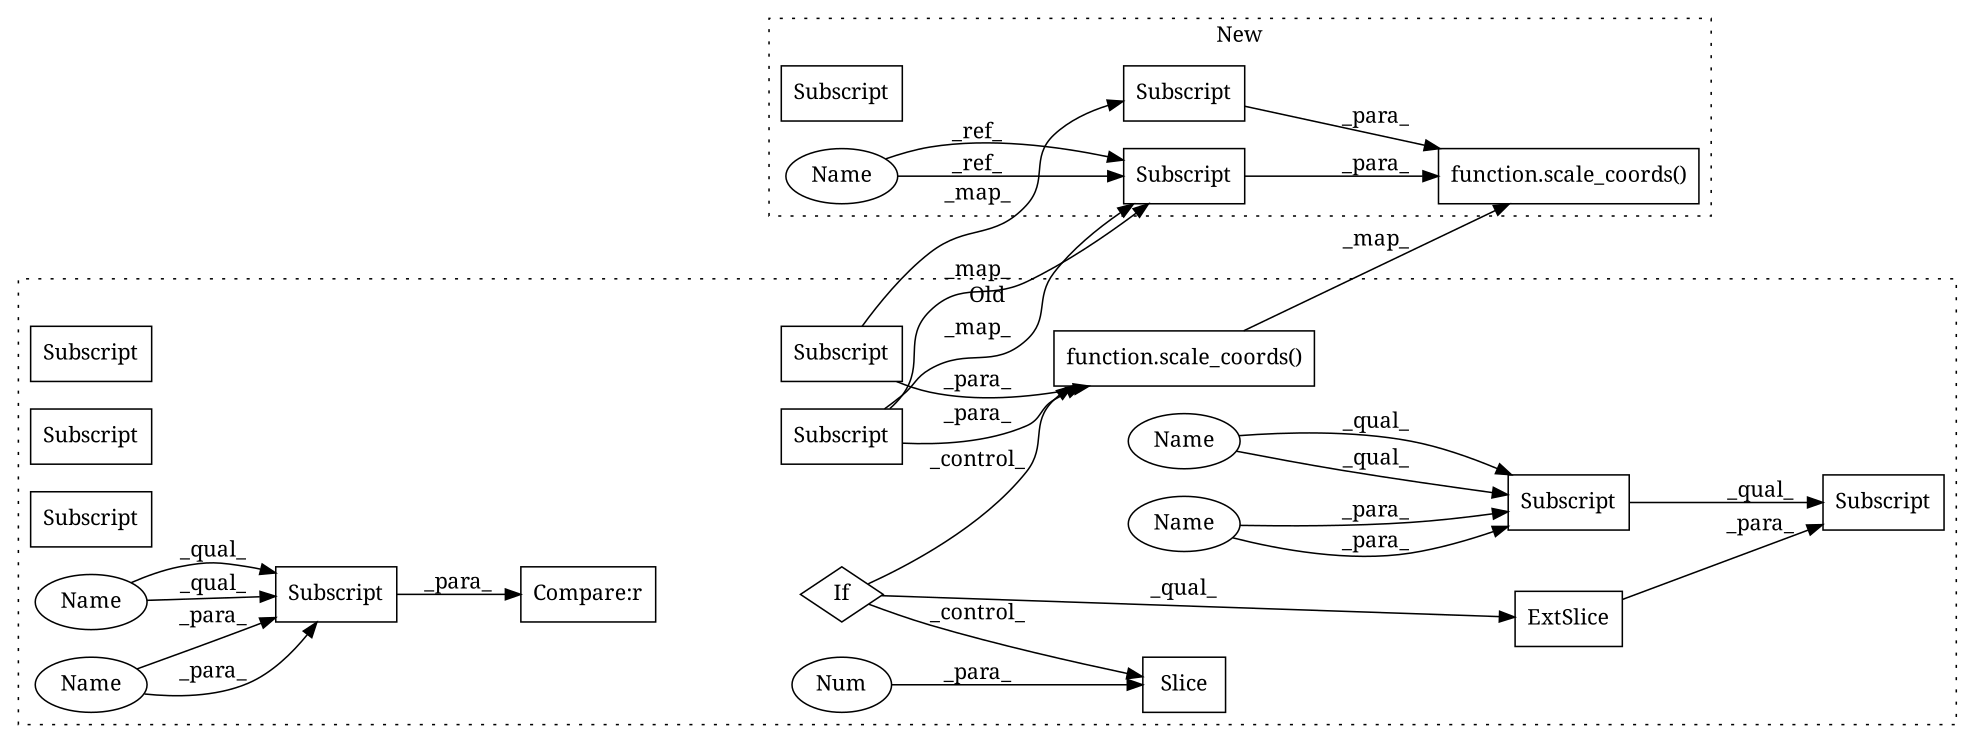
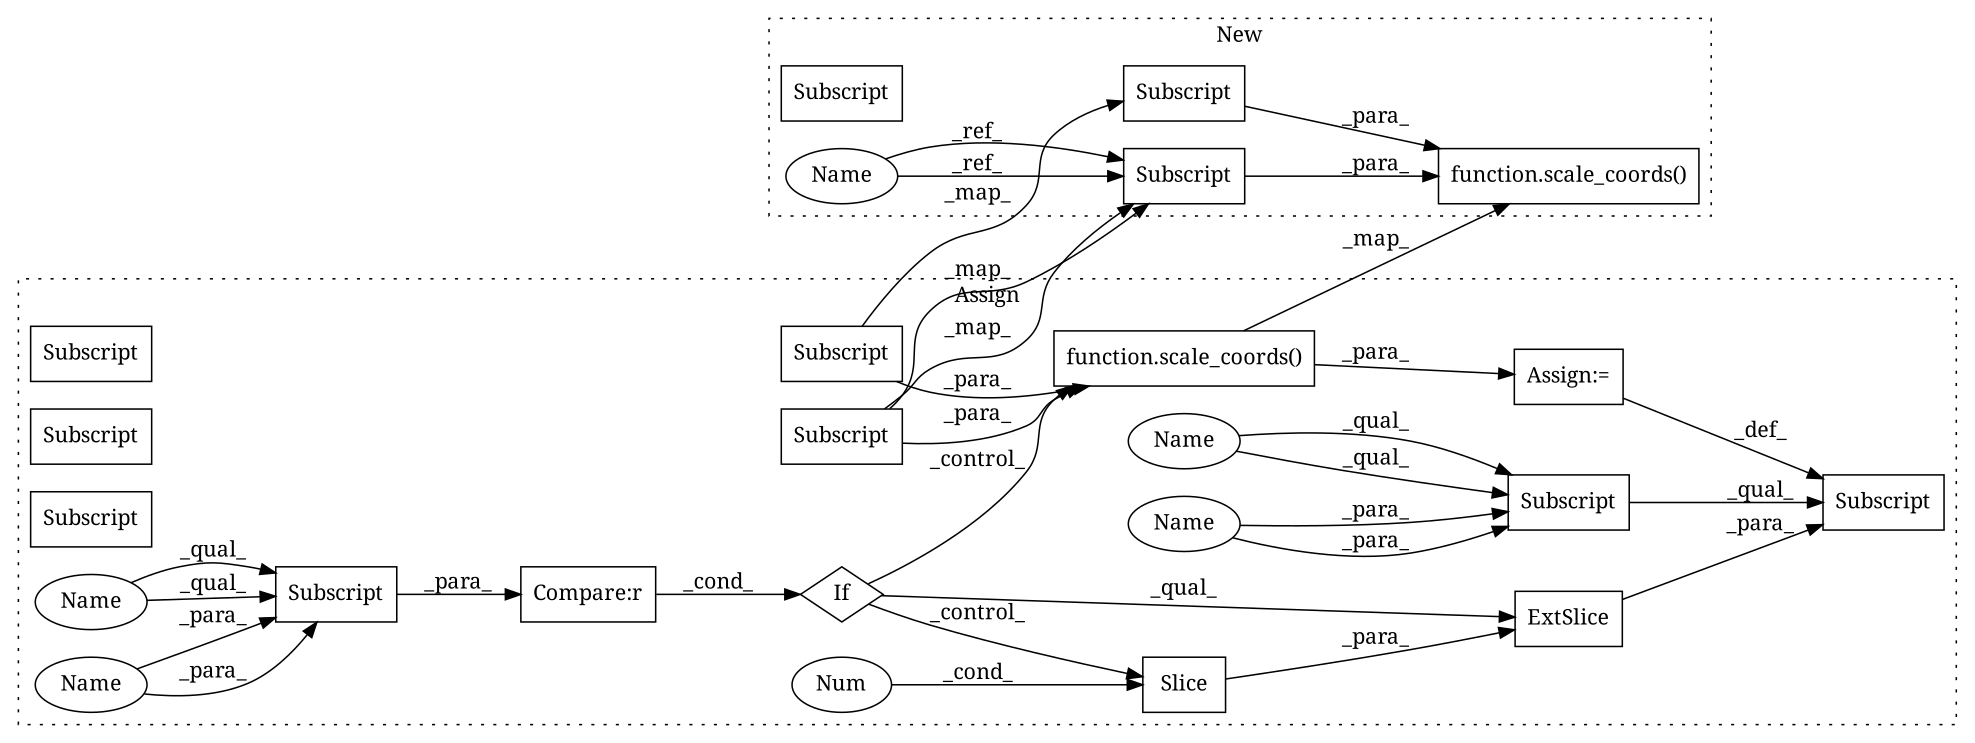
(987, 296) -> (987, 296)
none -> (1569, 377)
none -> (720, 594)
none -> (1363, 658)
(978, 673) -> (978, 673)
